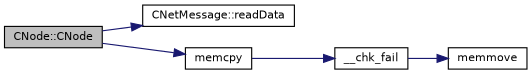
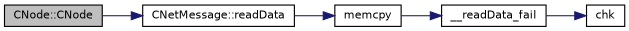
(138, 48) -> (309, 16)
(371, 58) -> (494, 16)
(488, 58) -> (606, 16)
